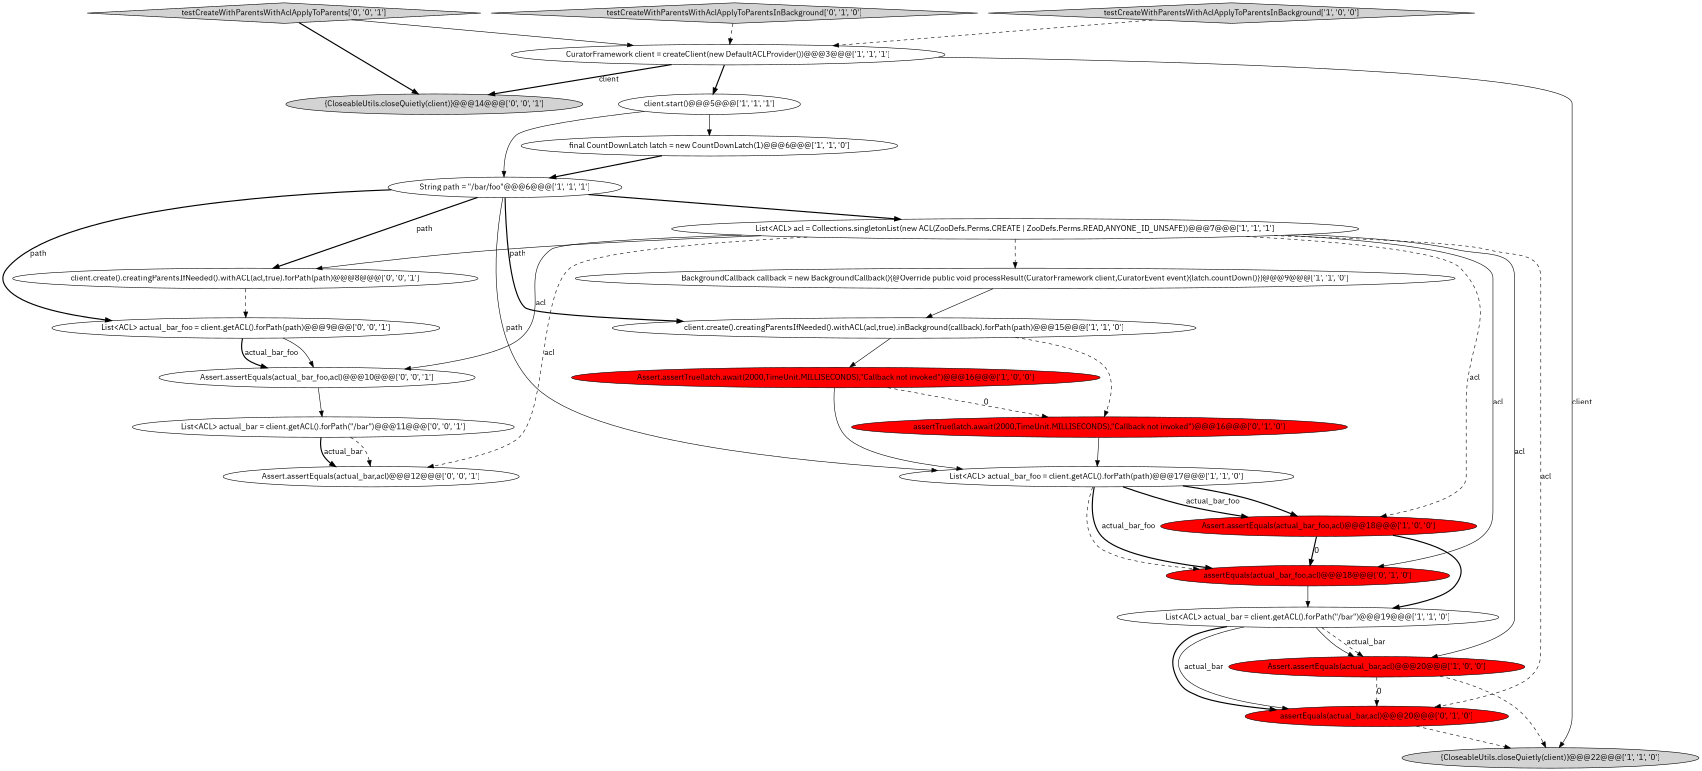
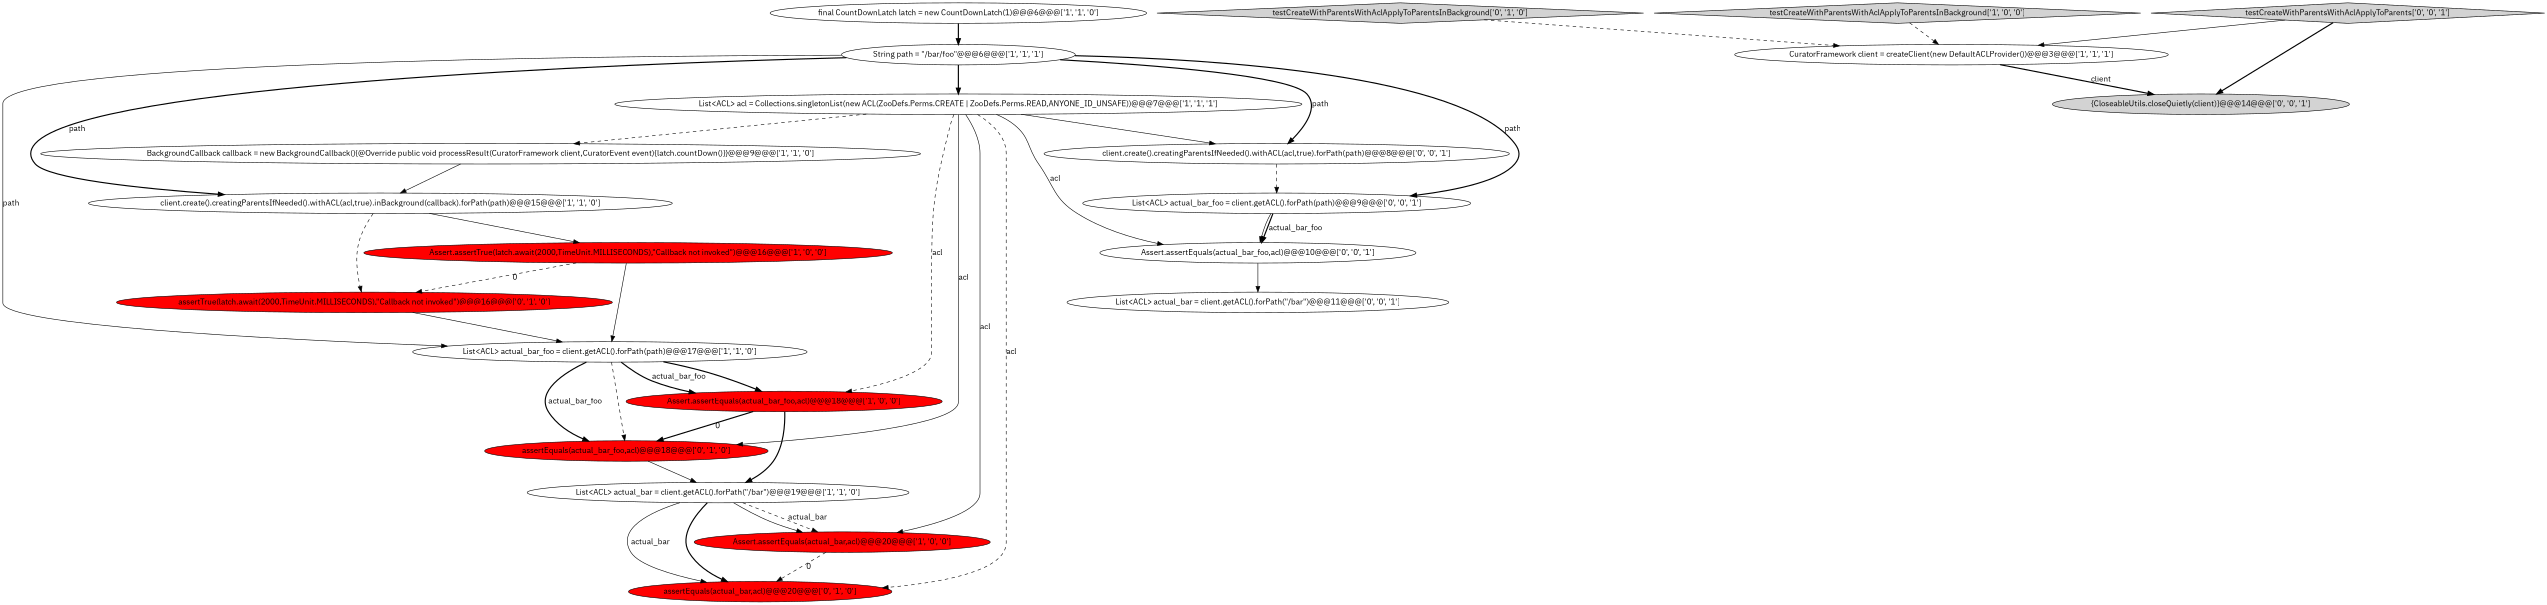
(709, 104) -> none
(371, 477) -> none
(1550, 758) -> none
